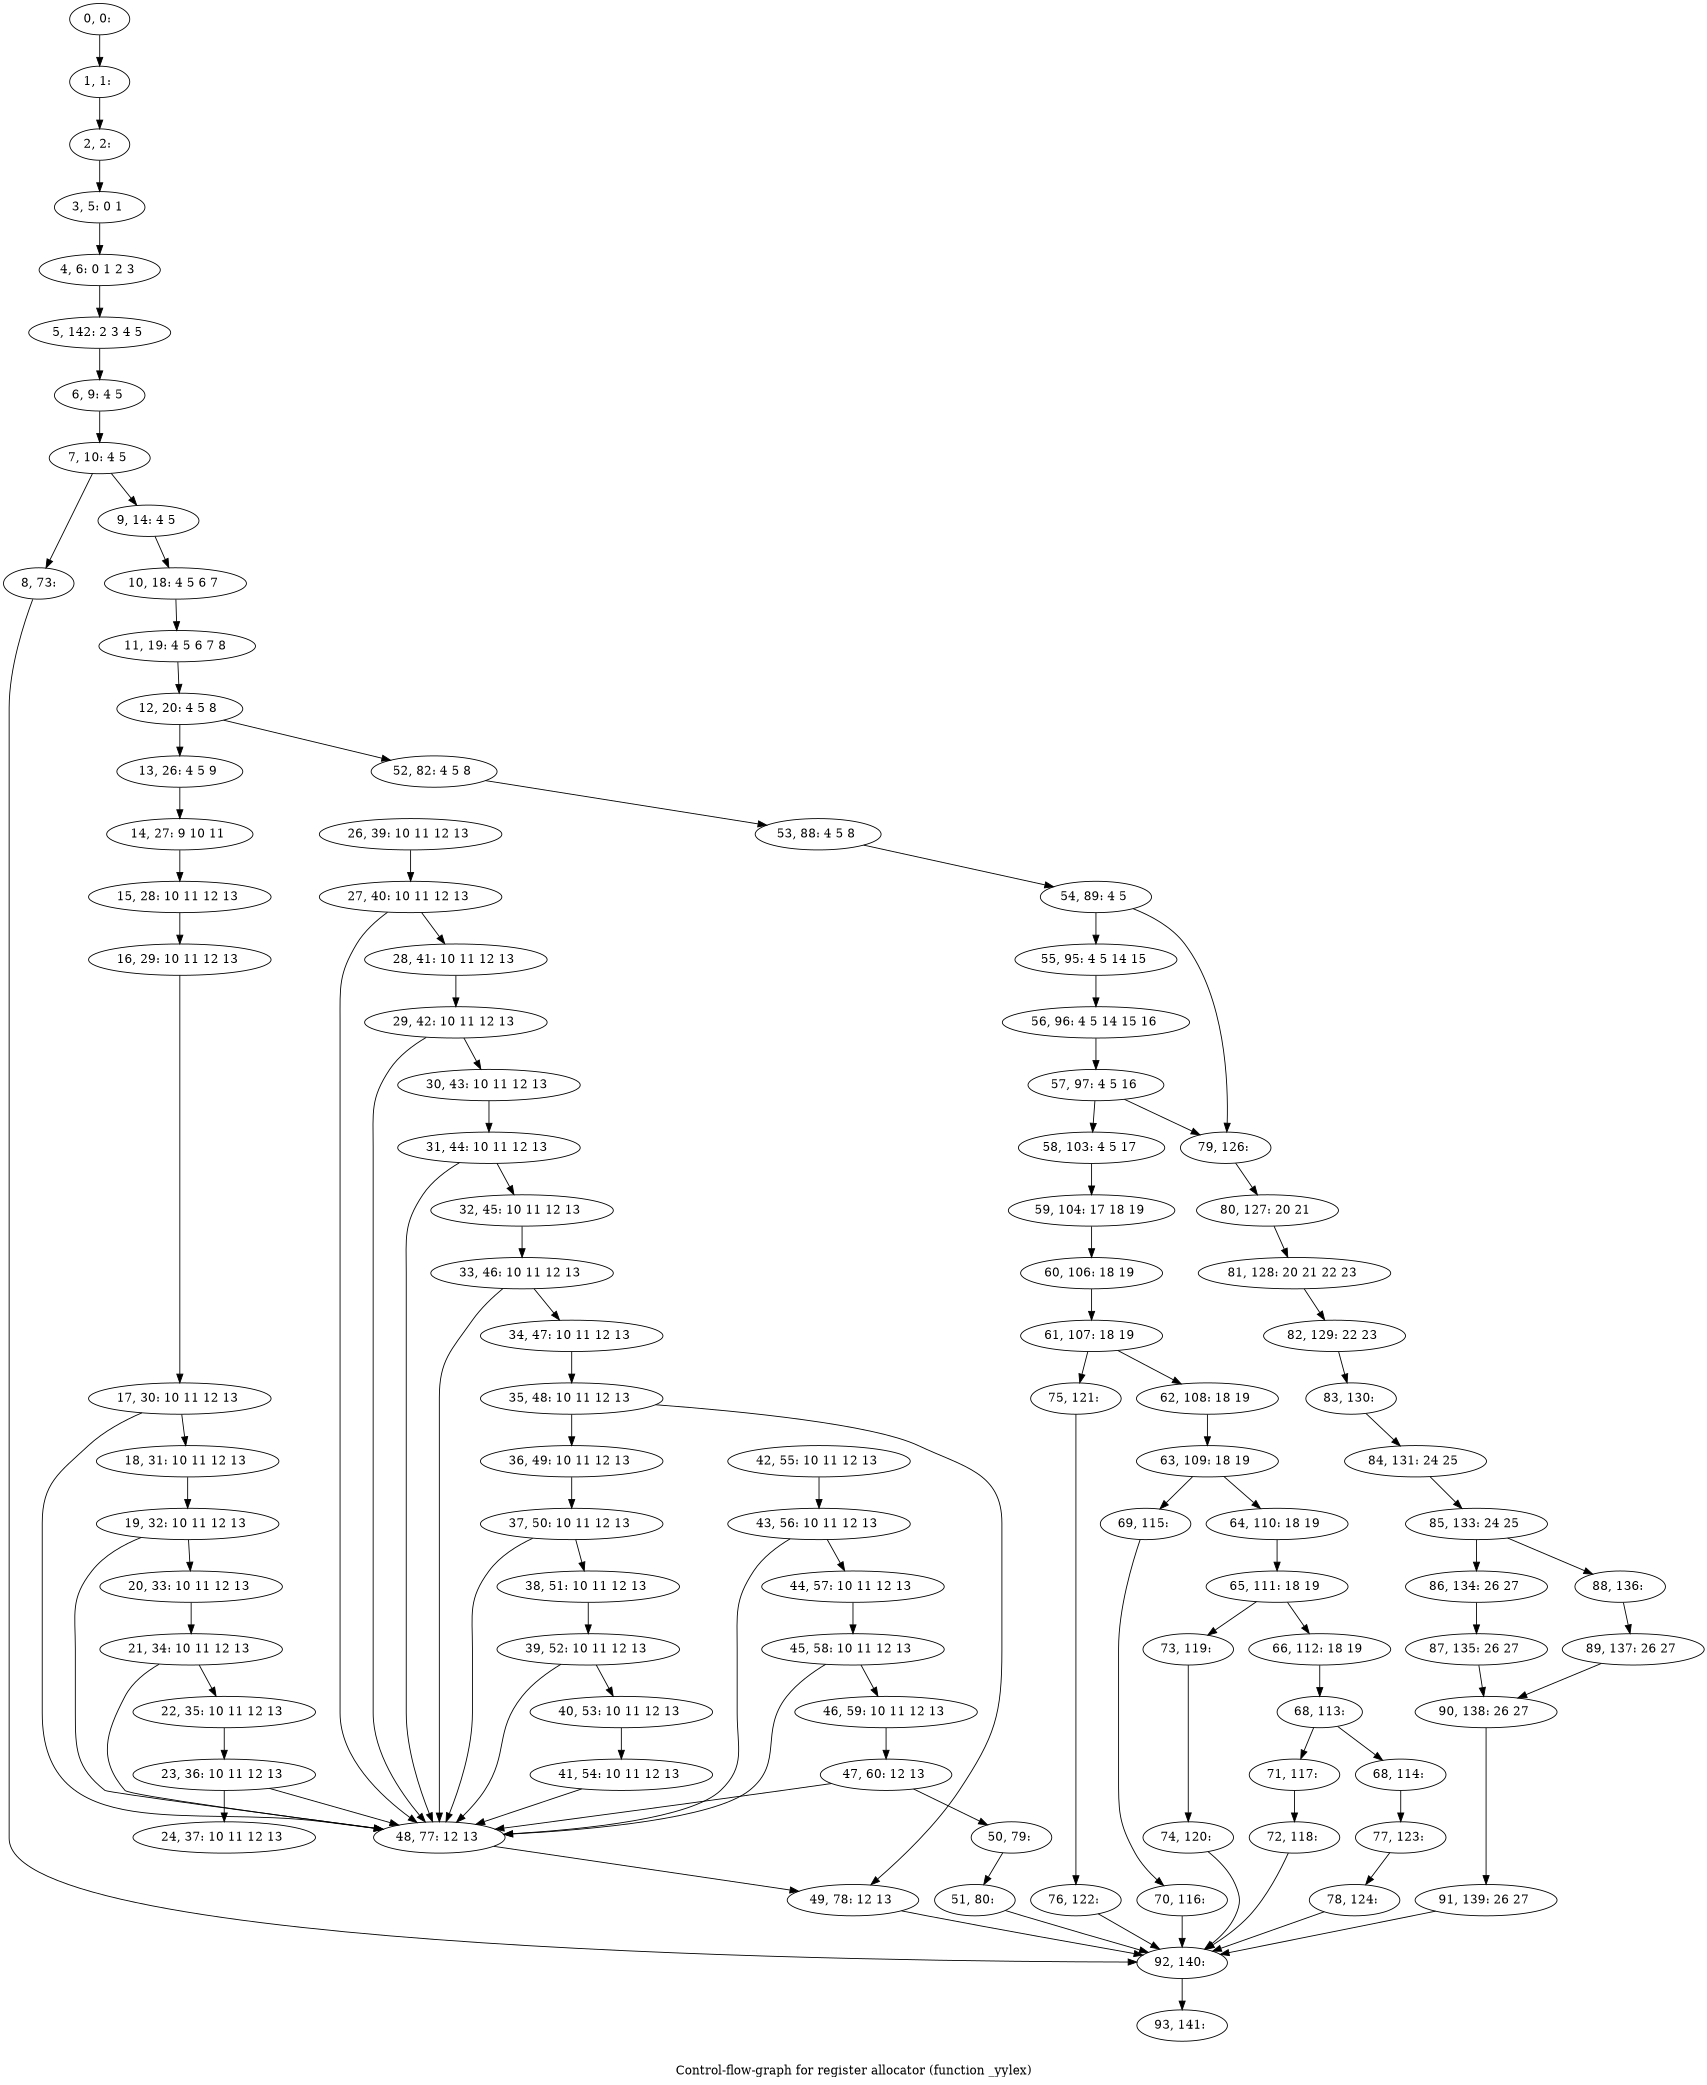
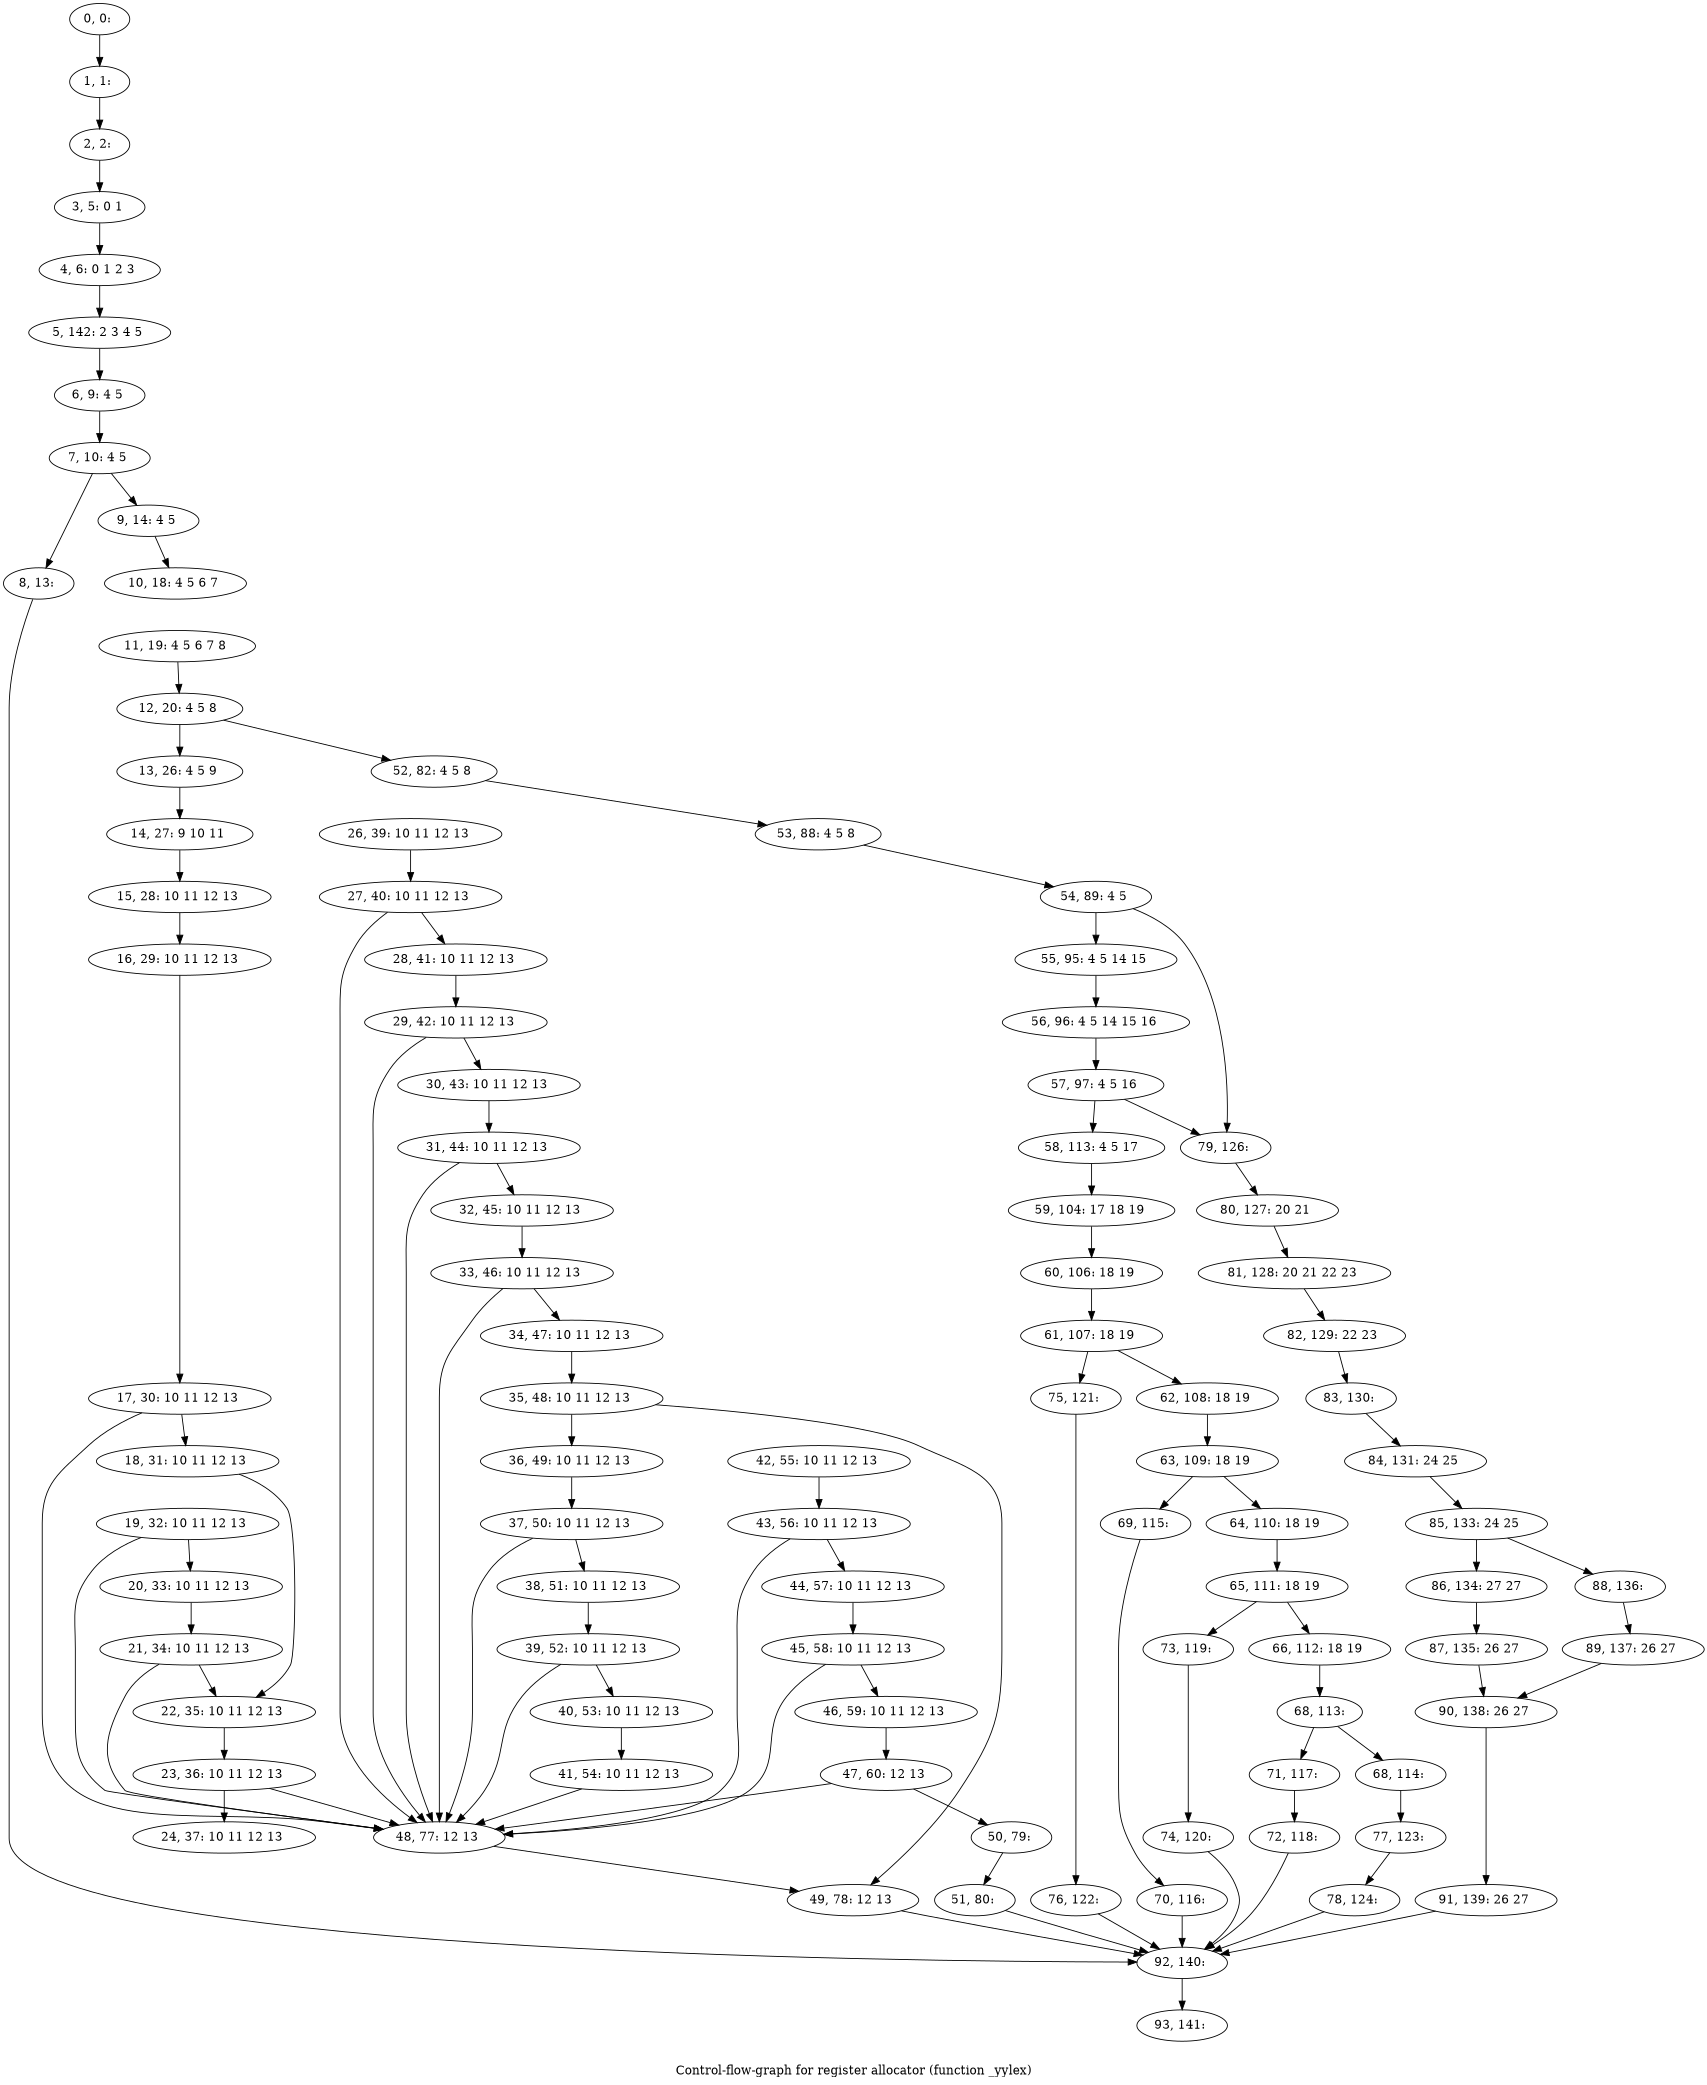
(39, 583) -> (39, 583)
(176, 611) -> none
(1092, 1148) -> (1092, 1148)
(188, 1488) -> (295, 1576)
(1476, 1587) -> (1476, 1587)
